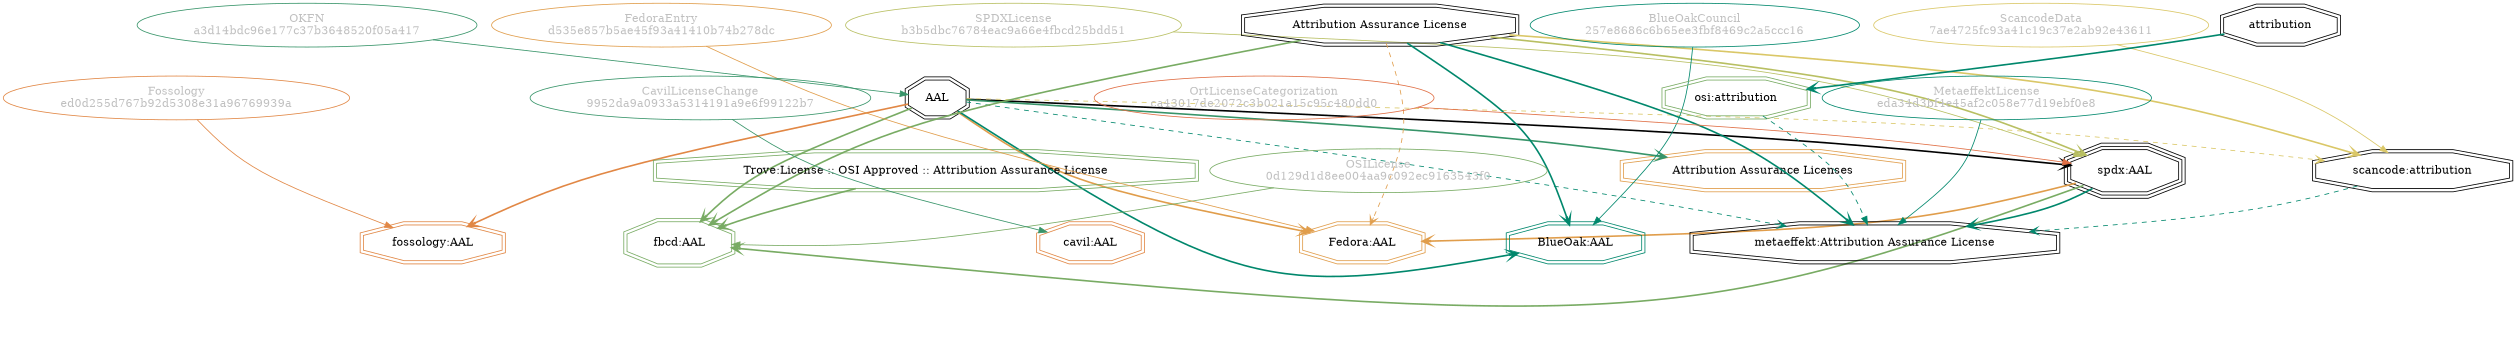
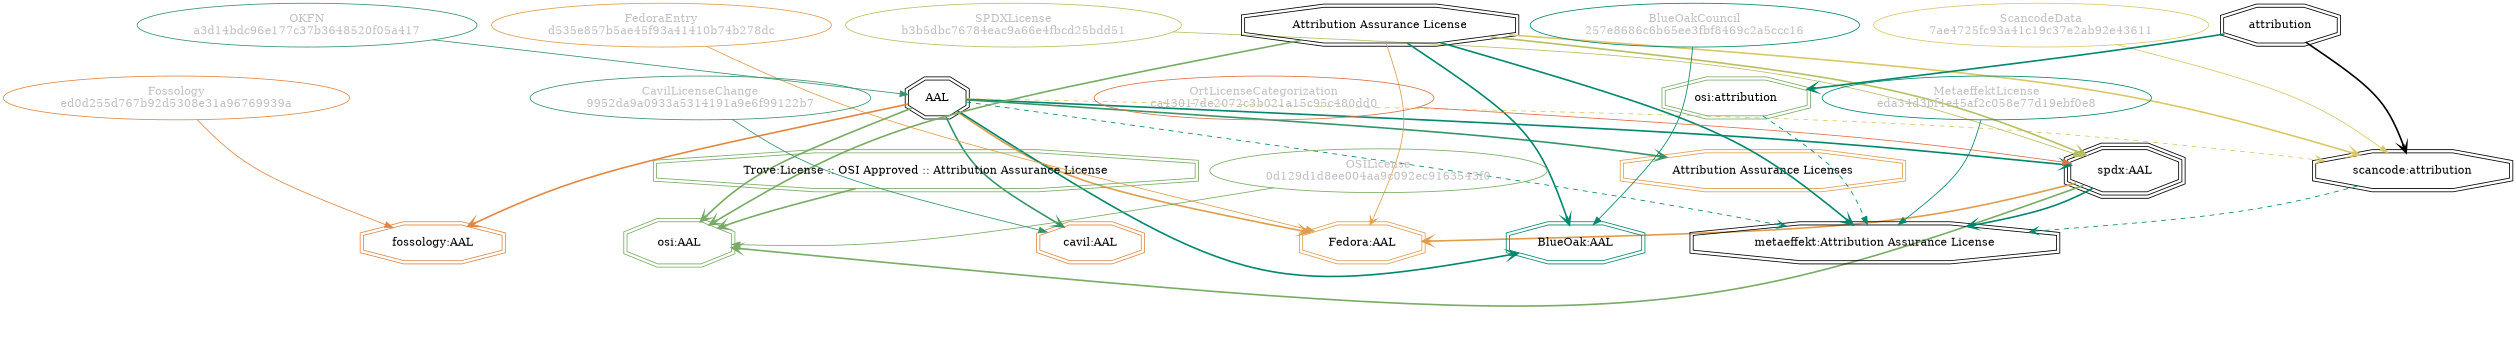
none -> (2364, 85)
(1488, 123) -> (1488, 123)
(1402, 136) -> (1402, 136)
none -> (991, 180)
(679, 243) -> (679, 243)
